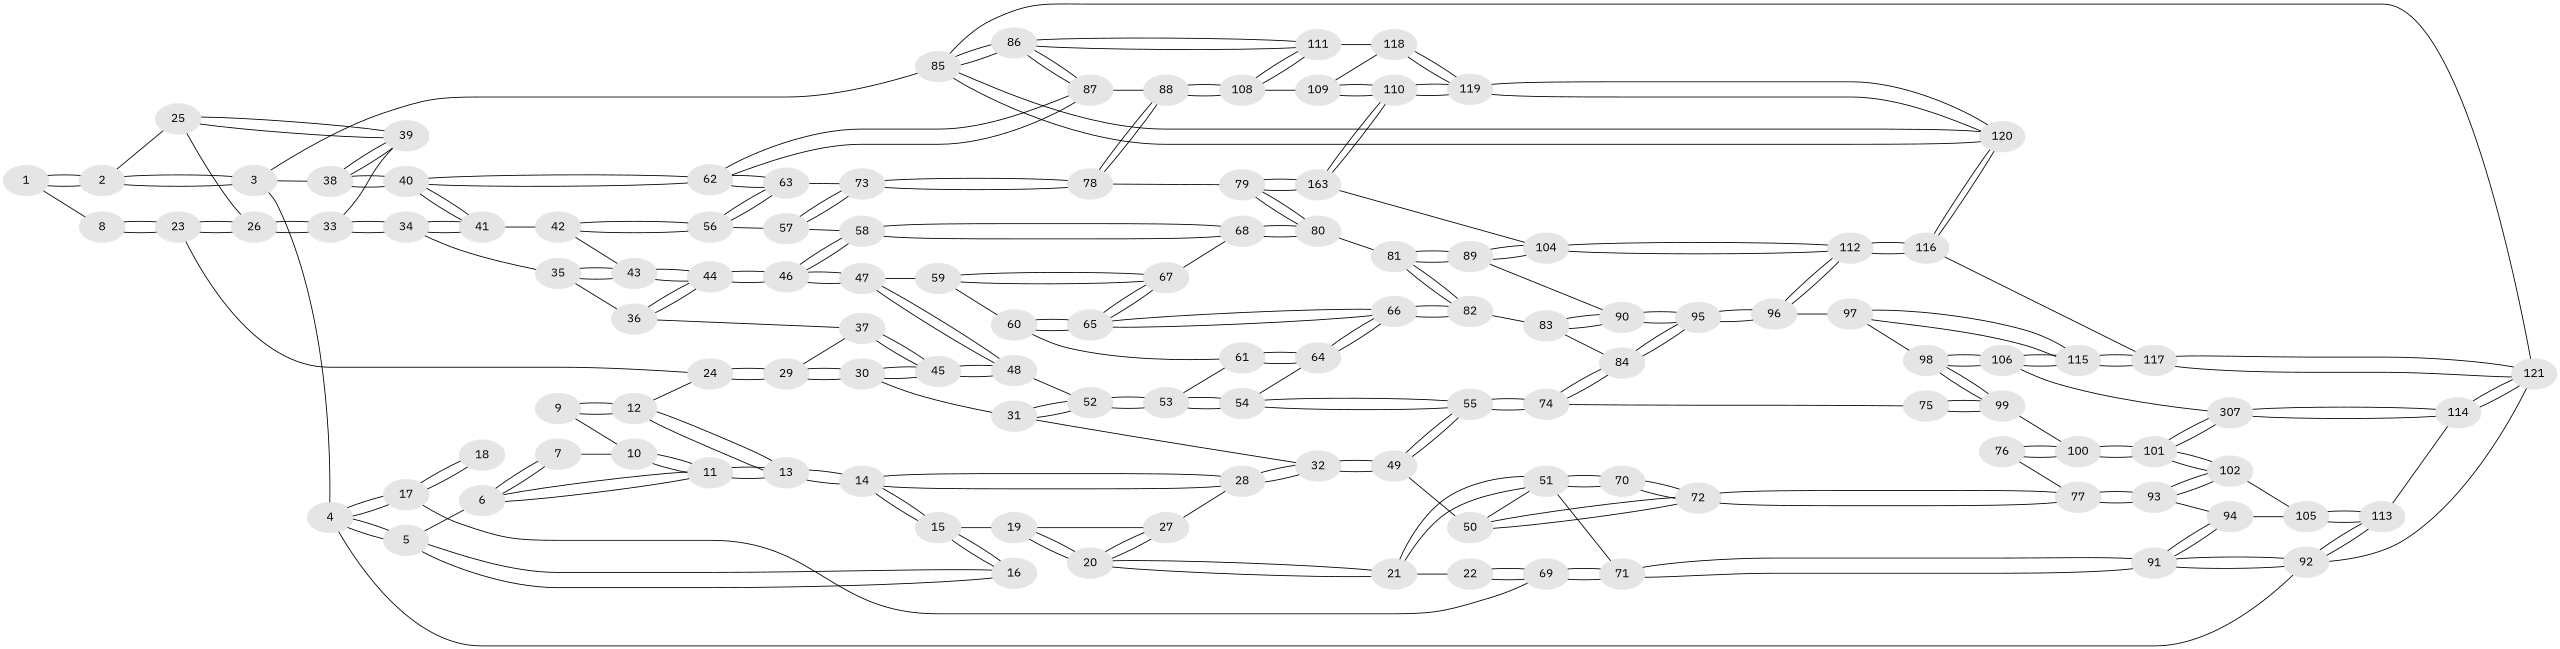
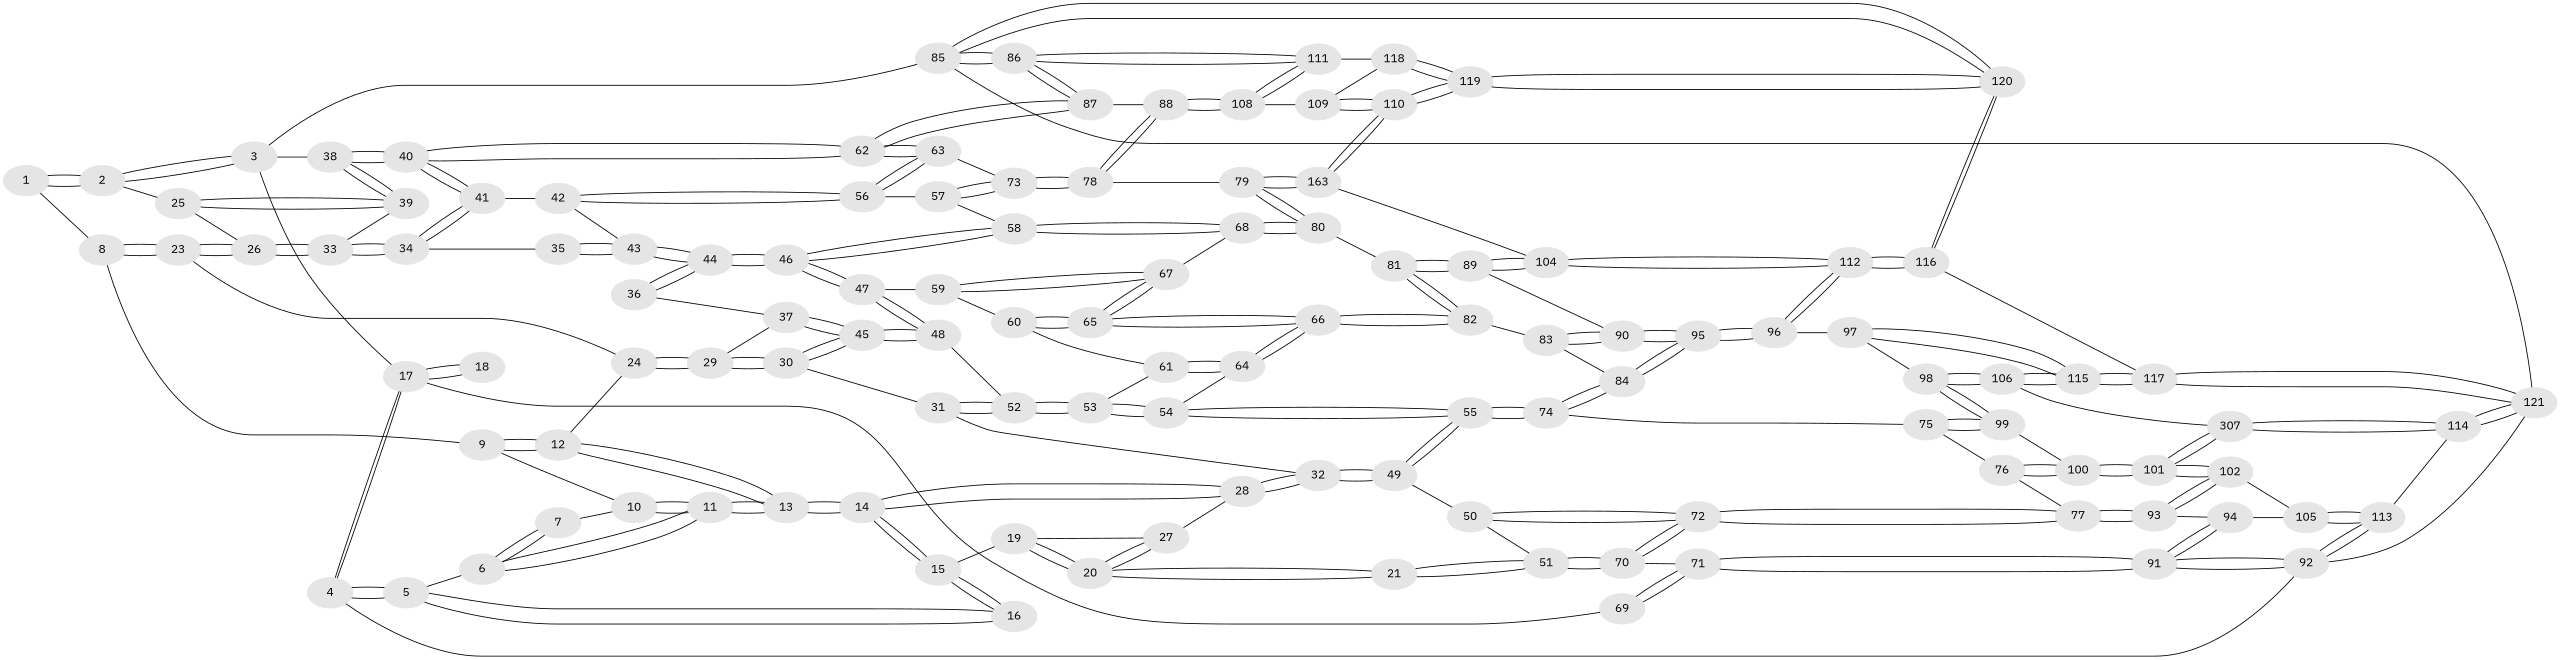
(596, 296) -> none
(318, 343) -> (311, 278)
none -> (238, 432)
none -> (1964, 448)
(1584, 528) -> (1660, 564)
(1470, 574) -> none
